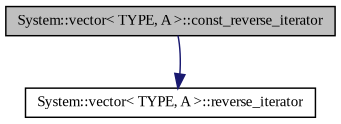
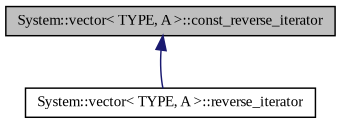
(180, 55) -> (161, 69)
